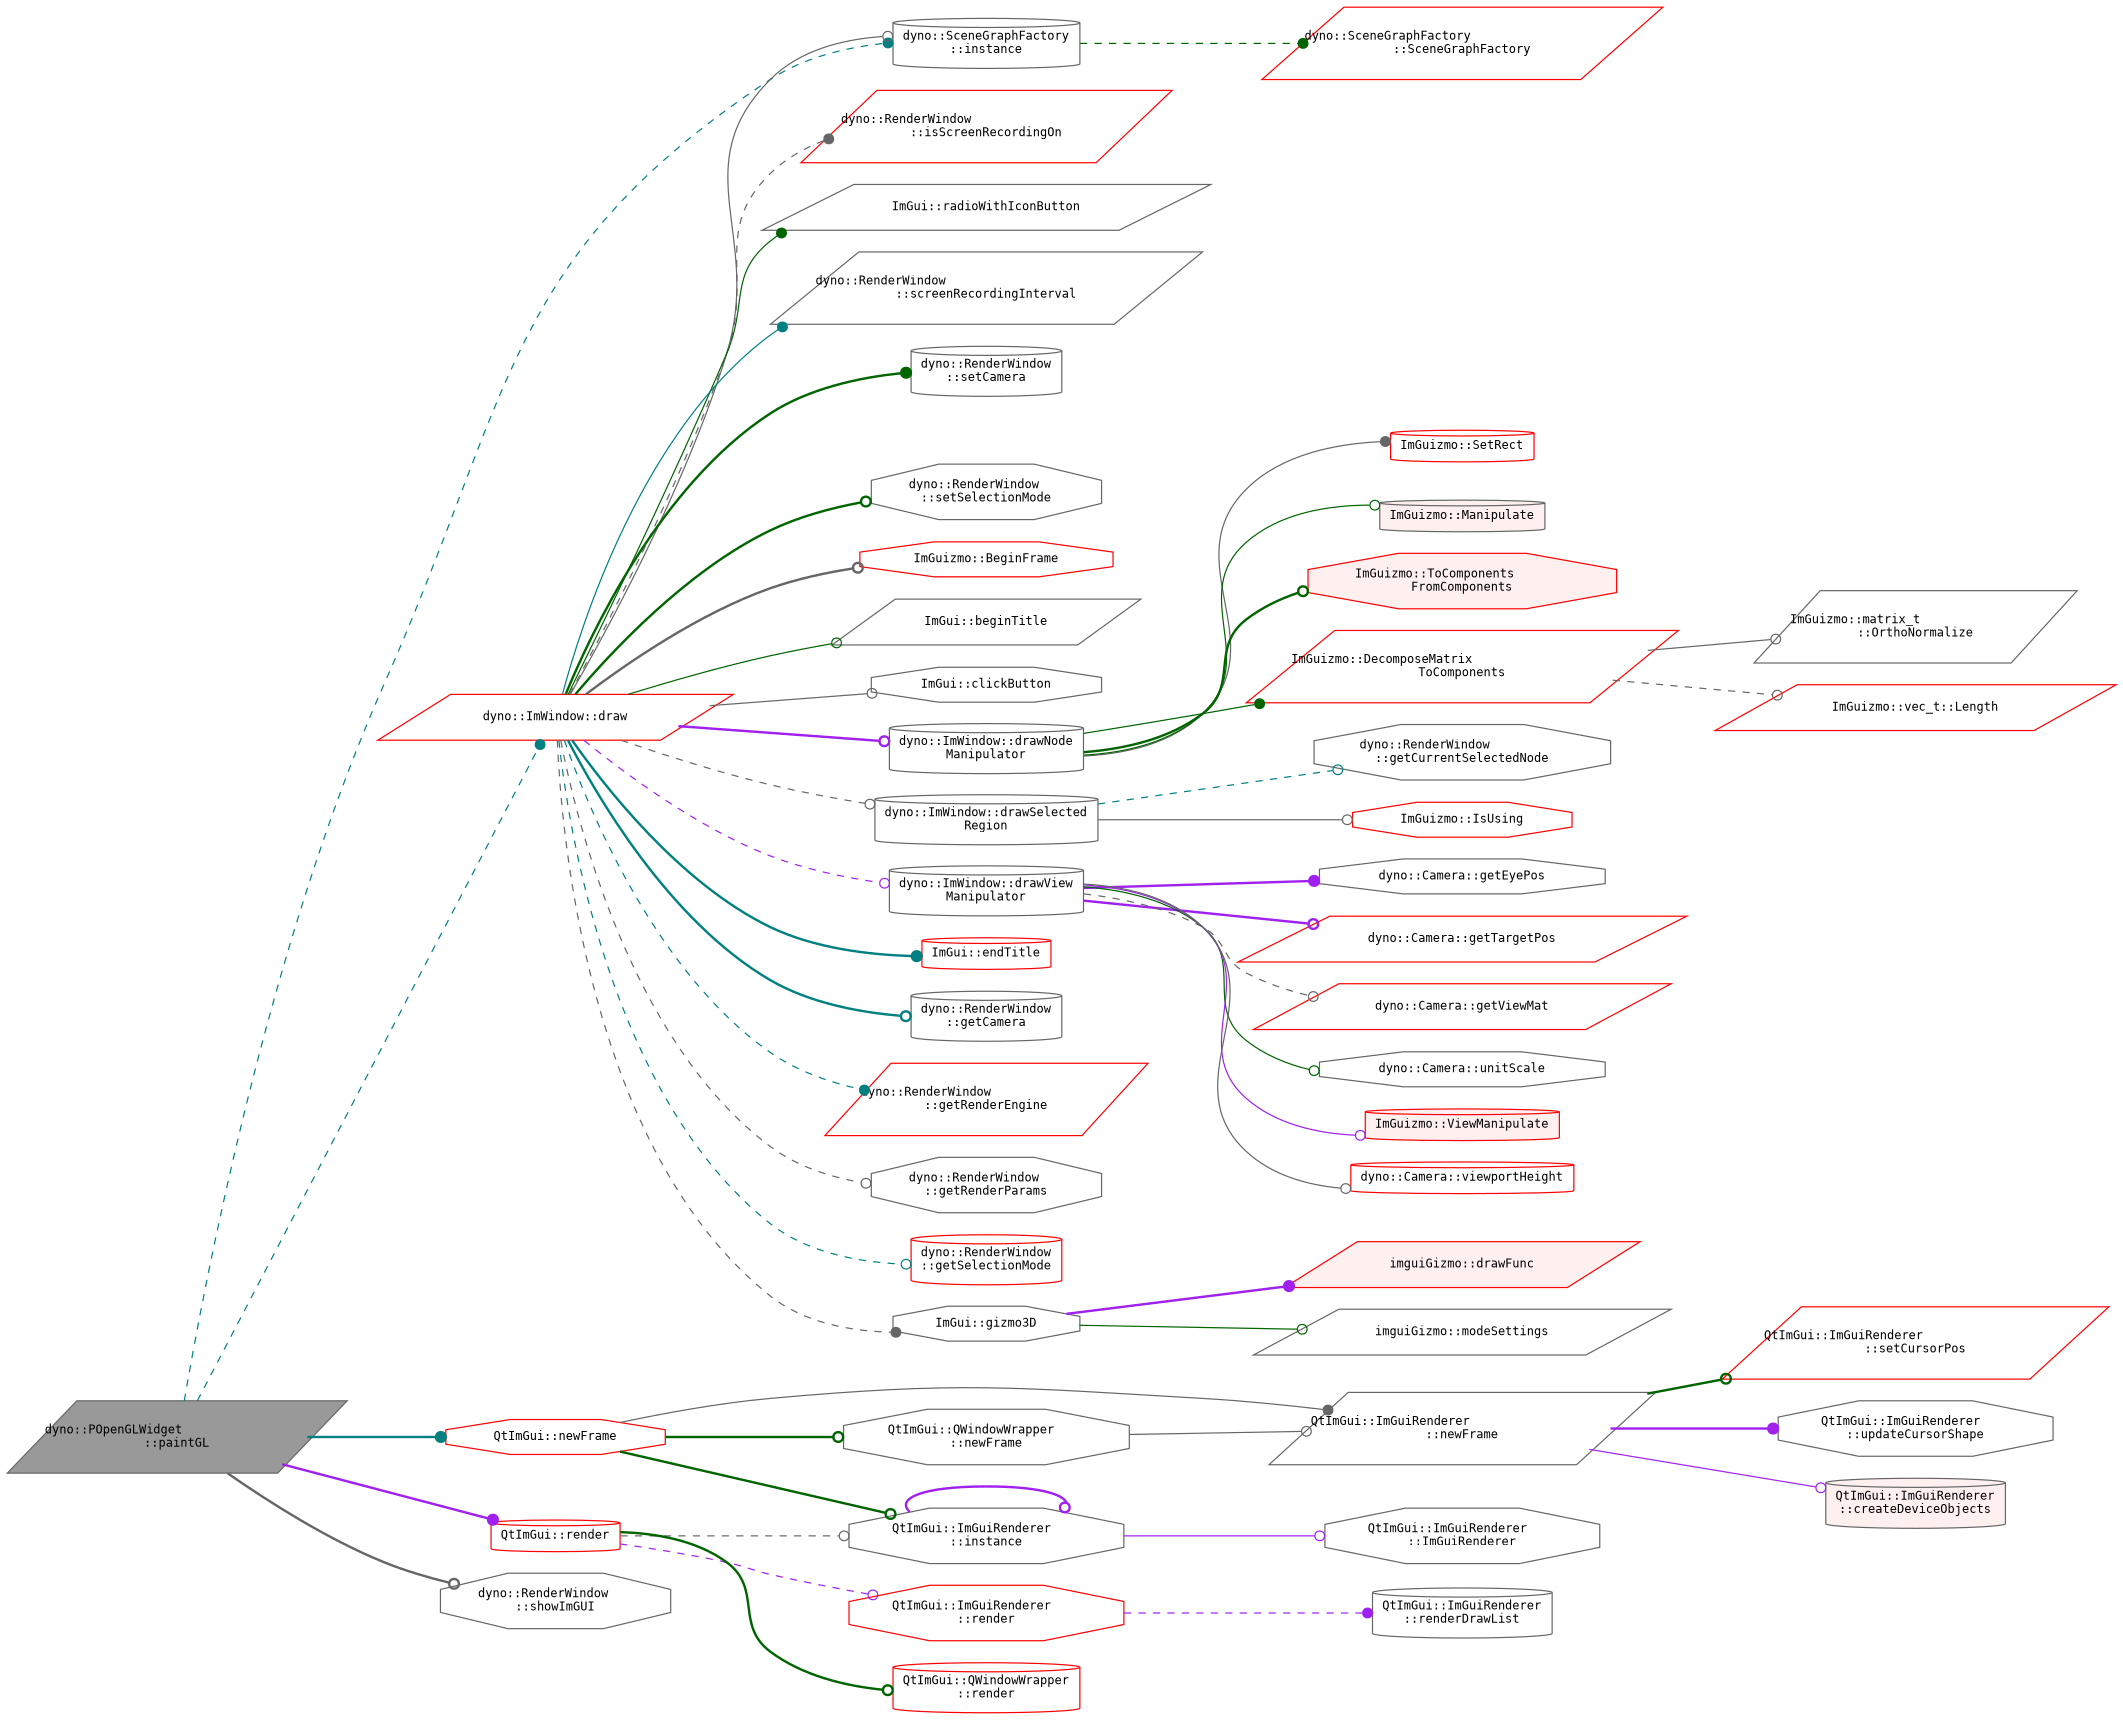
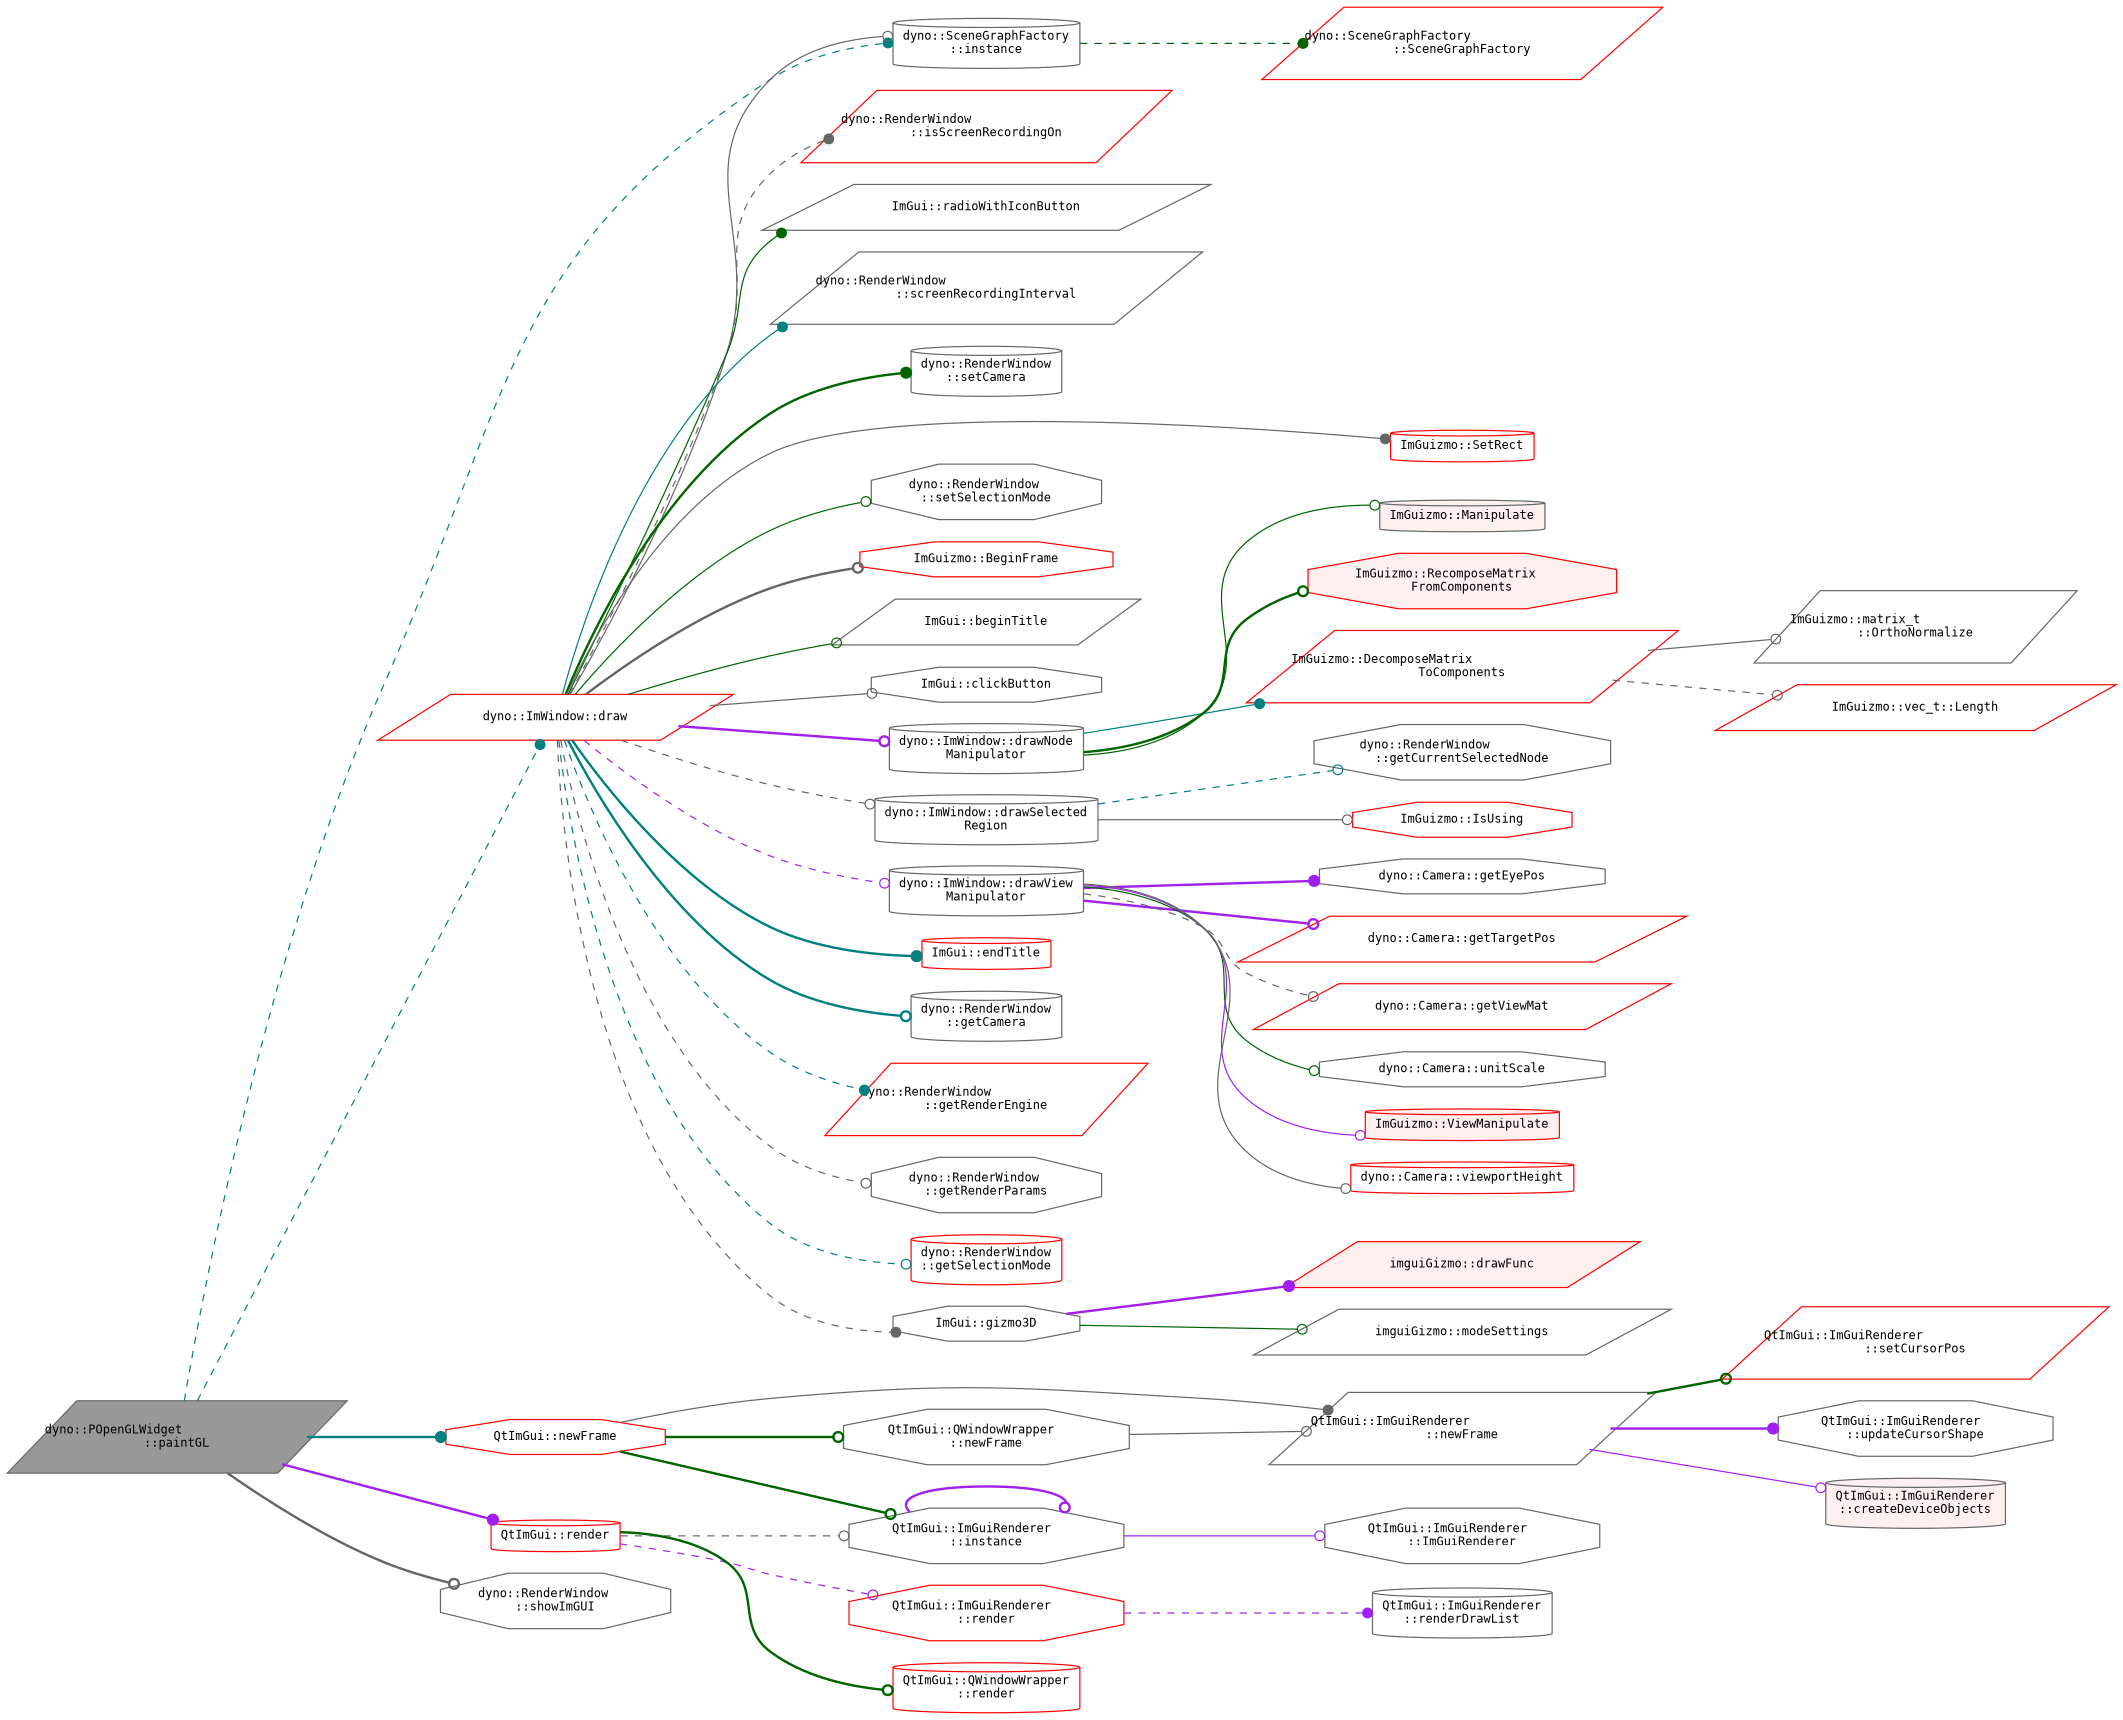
(1220, 568) -> (914, 426)
(702, 573) -> (702, 573)
(1462, 581) -> (1462, 581)
(1169, 719) -> (1169, 719)
